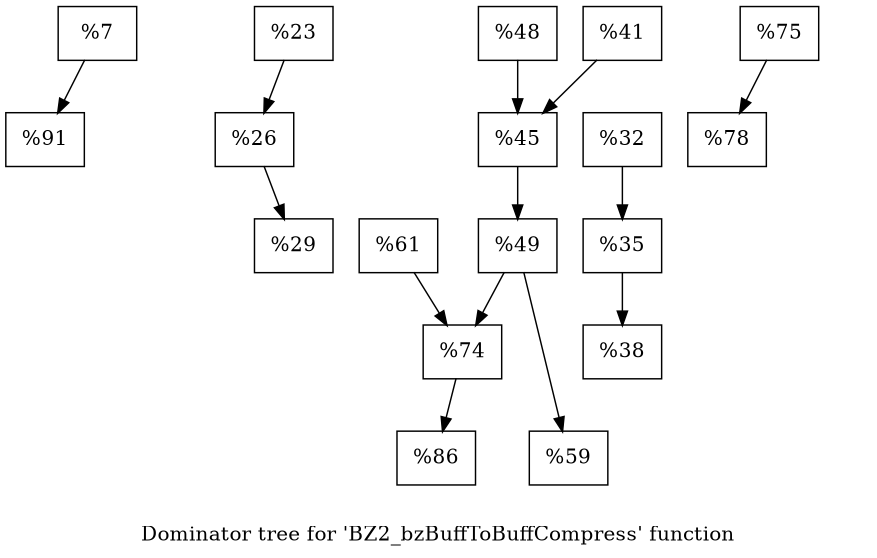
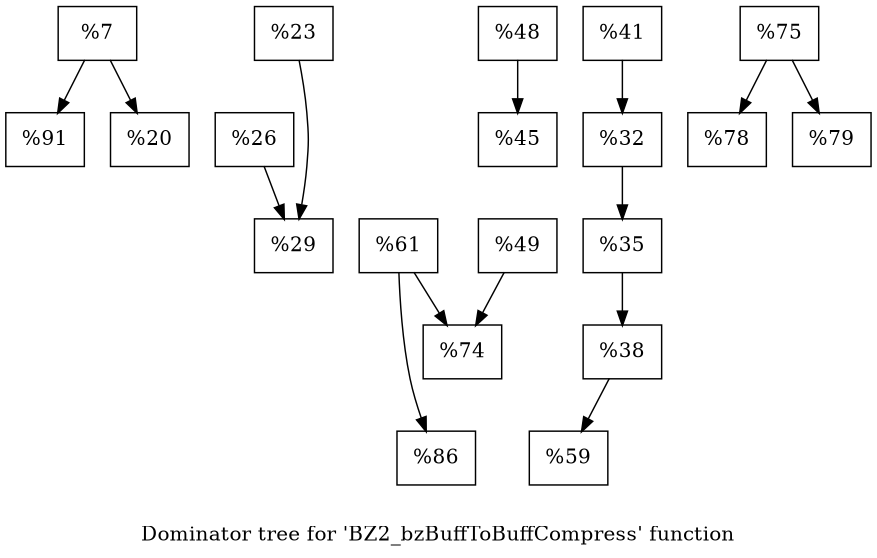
(277, 80) -> (308, 132)
(575, 81) -> (622, 79)
none -> (150, 140)
none -> (832, 140)
(518, 185) -> none
(541, 345) -> (599, 399)
(451, 398) -> (405, 346)
